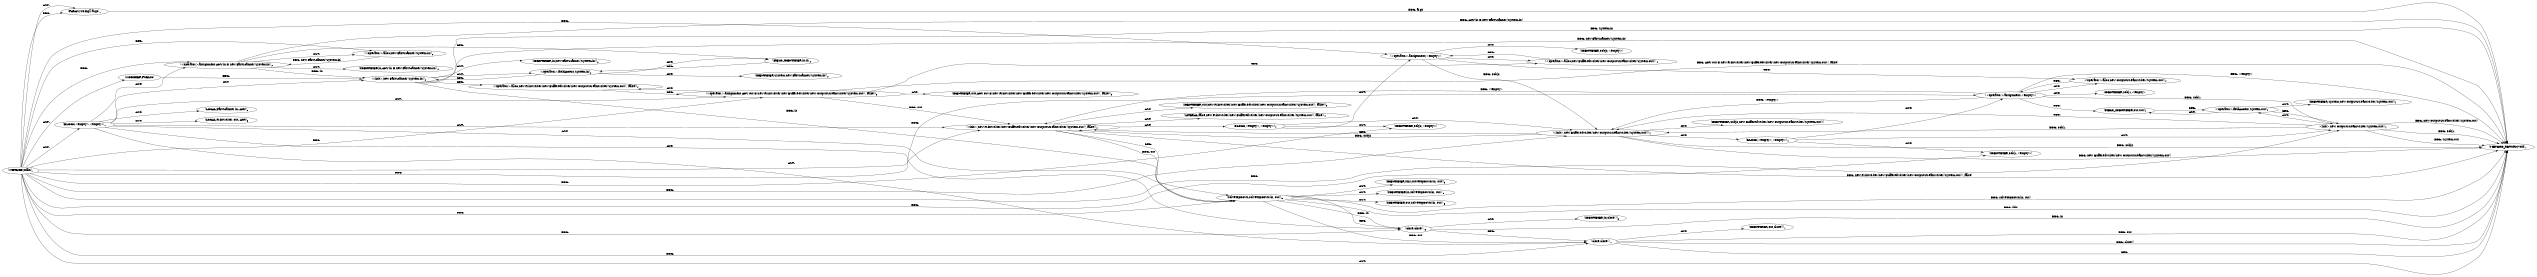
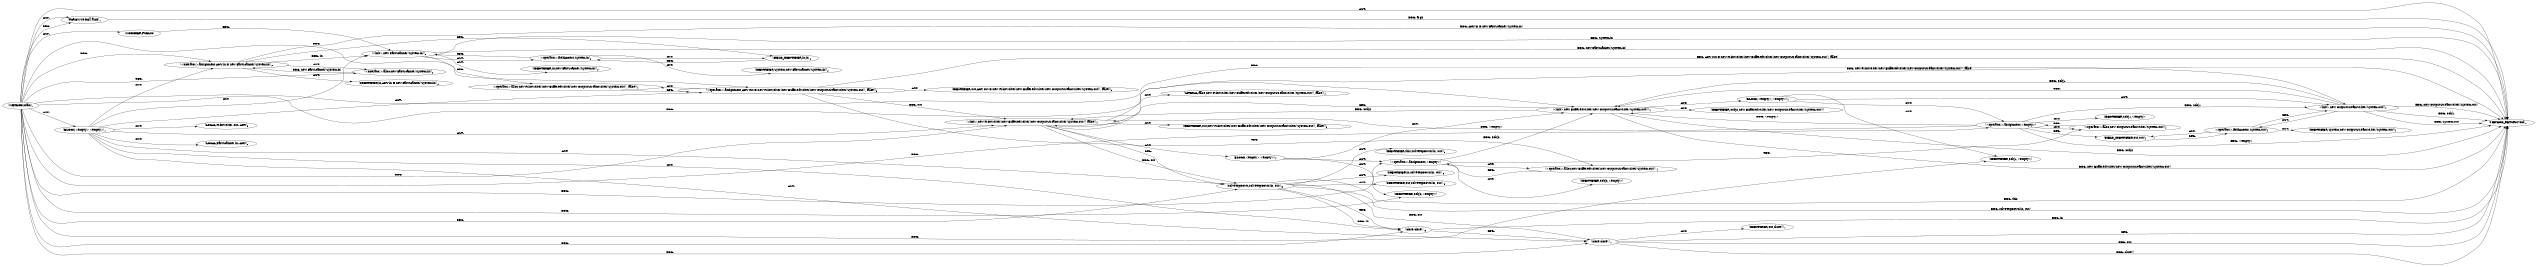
(811, 125) -> none
(1602, 218) -> none
